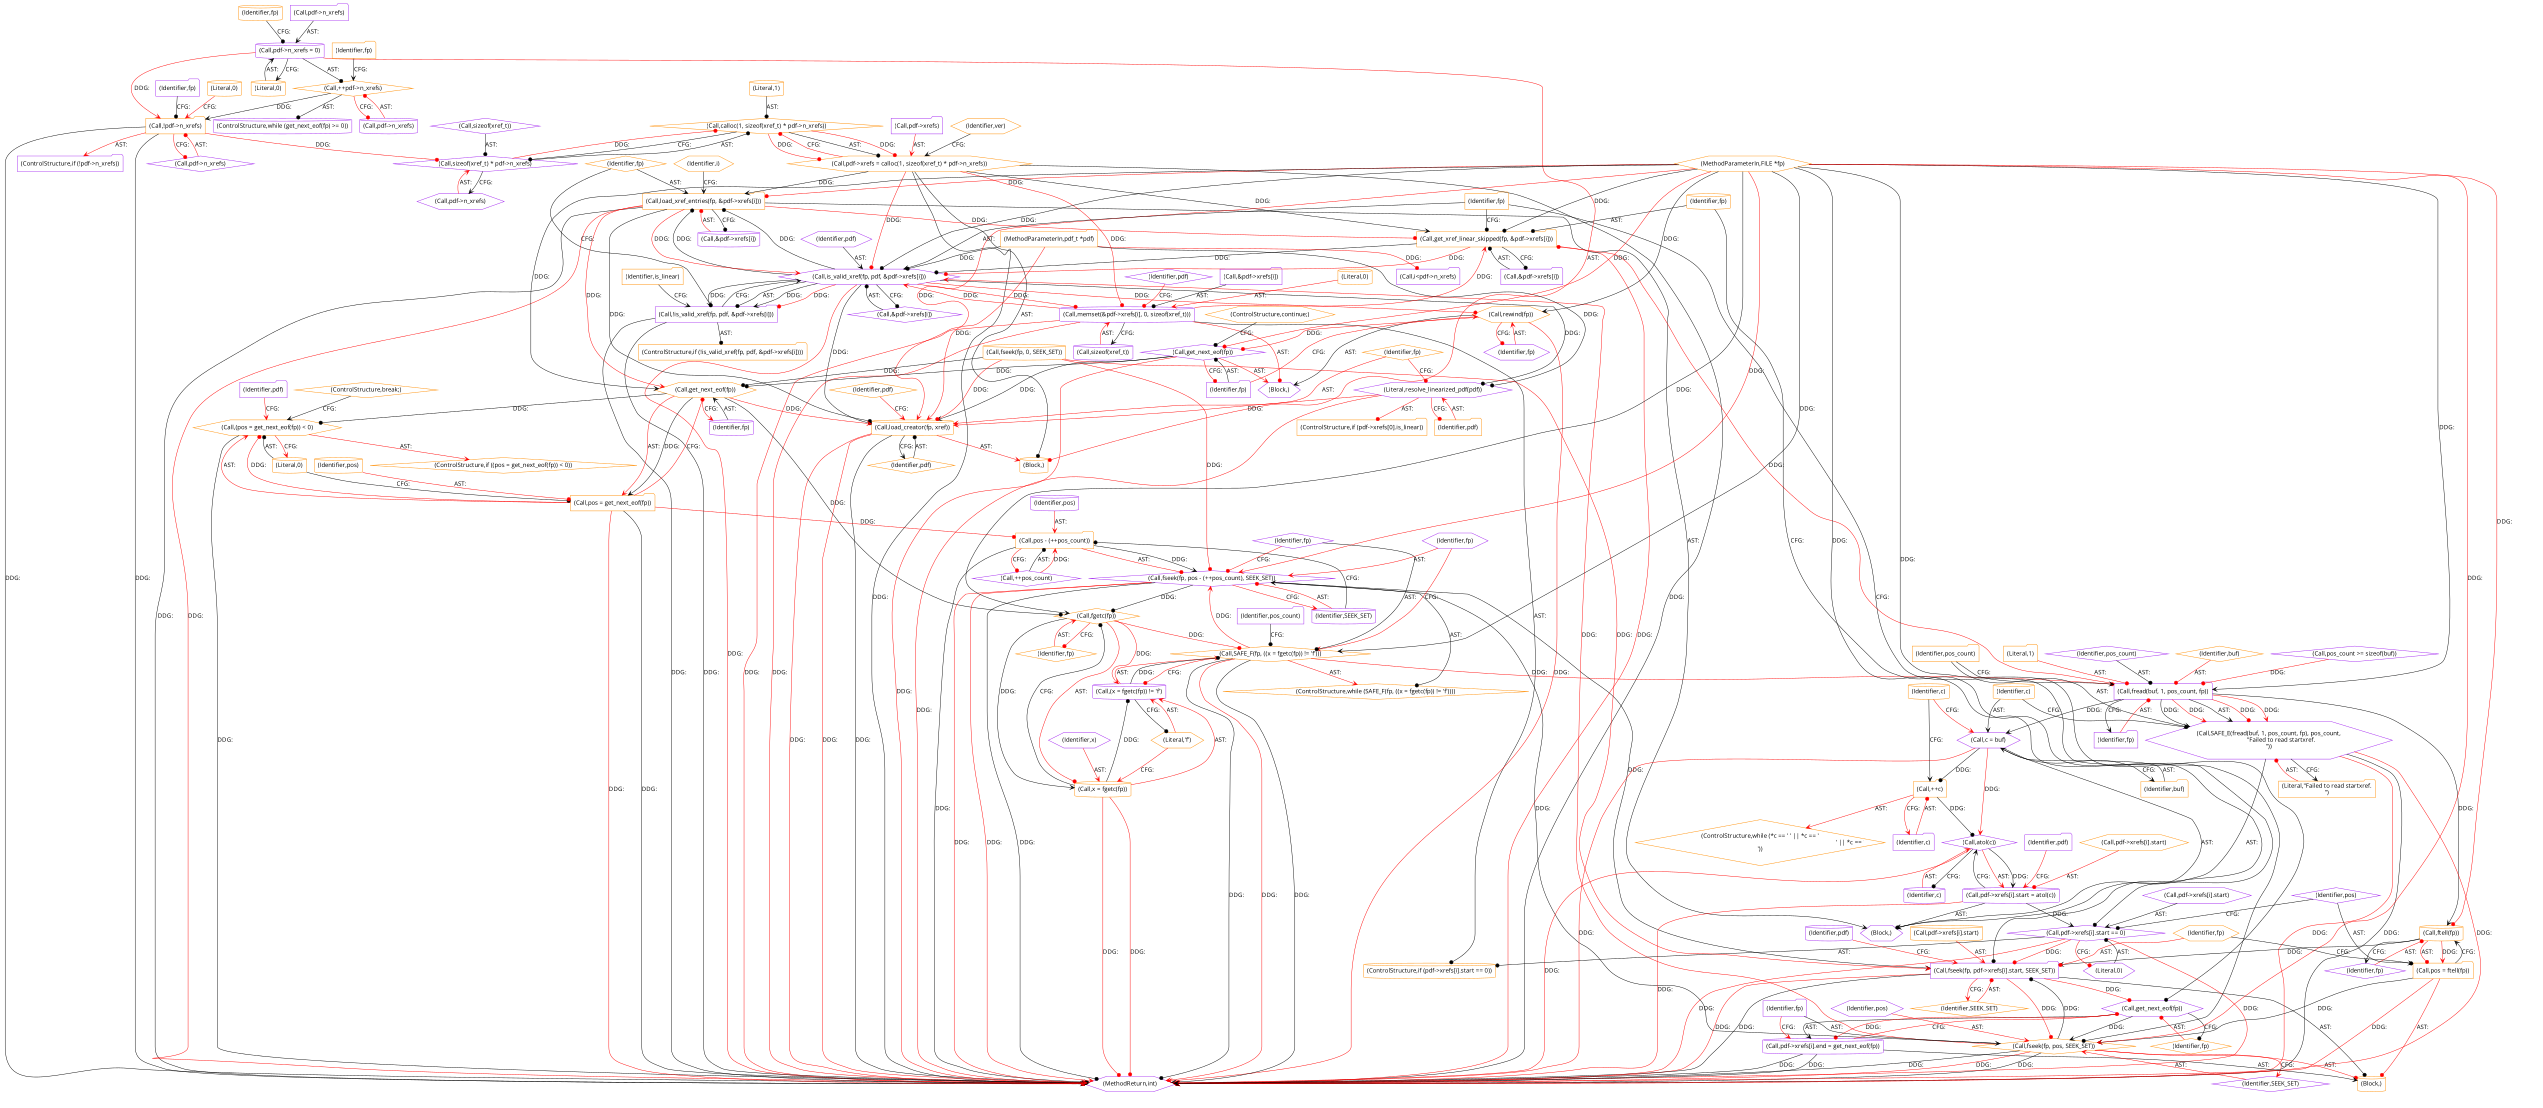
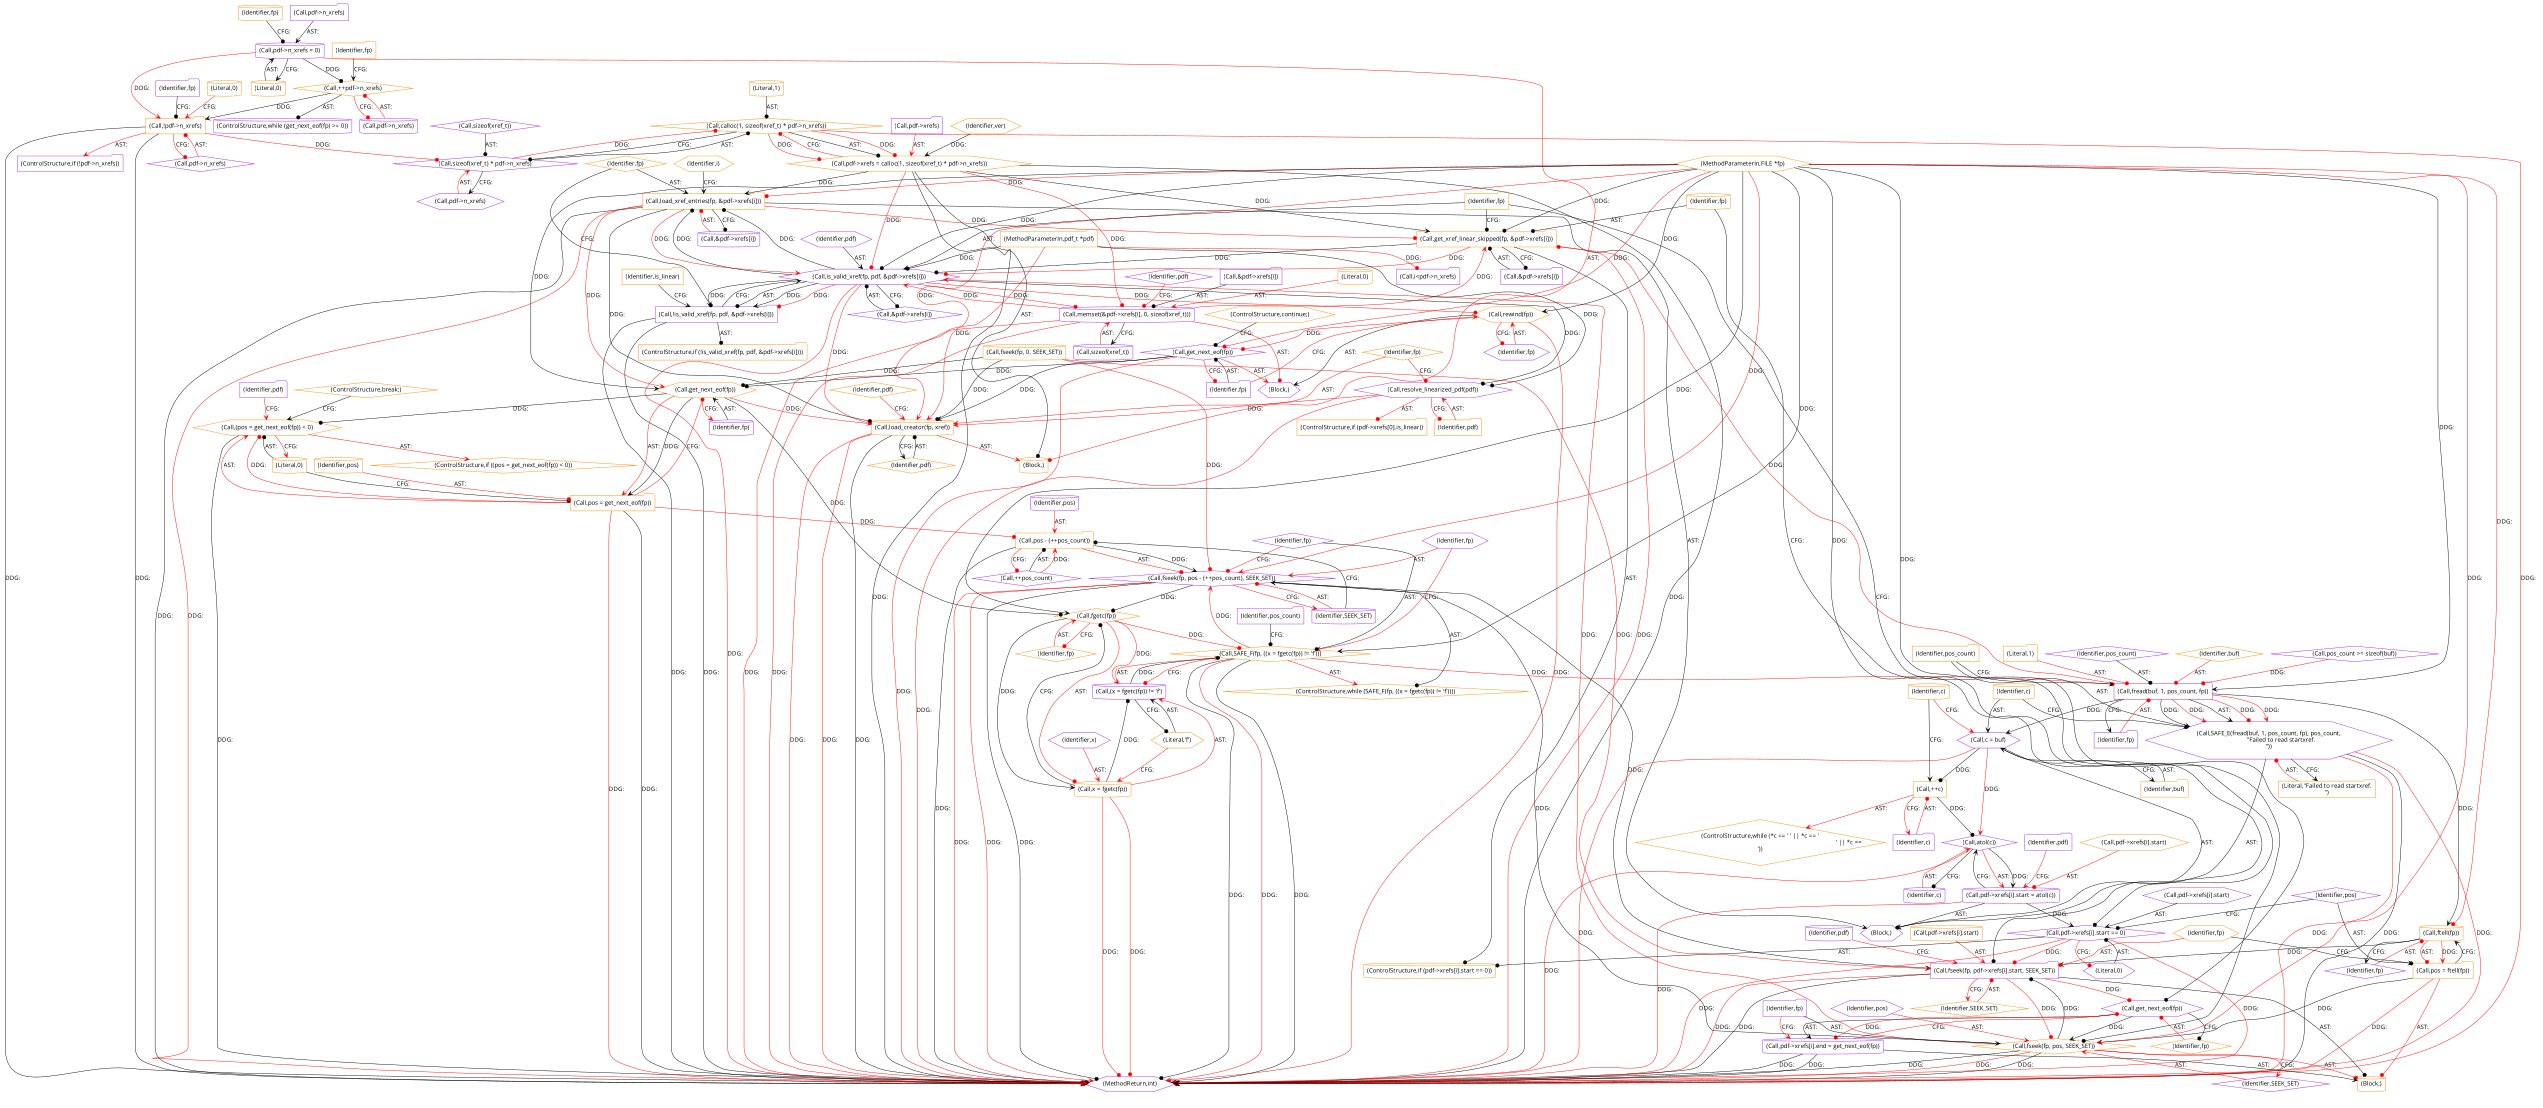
(334, 70) -> (334, 70)
(960, 145) -> (960, 145)
(829, 363) -> (829, 363)
(970, 388) -> (970, 388)
(1433, 390) -> (1433, 390)
none -> (2521, 402)
(1525, 514) -> (1622, 594)
(1168, 715) -> (1168, 715)
